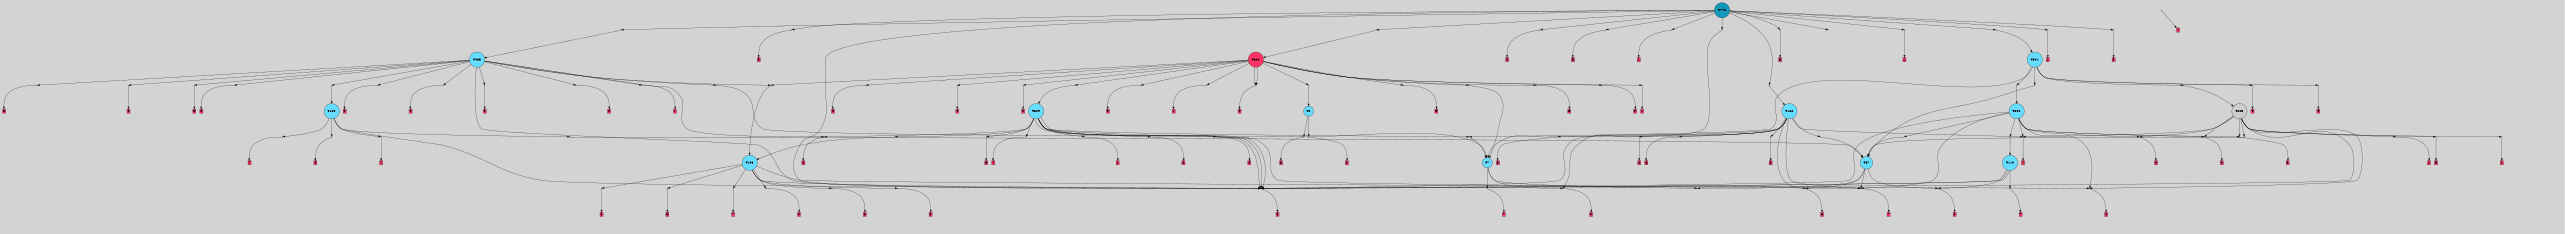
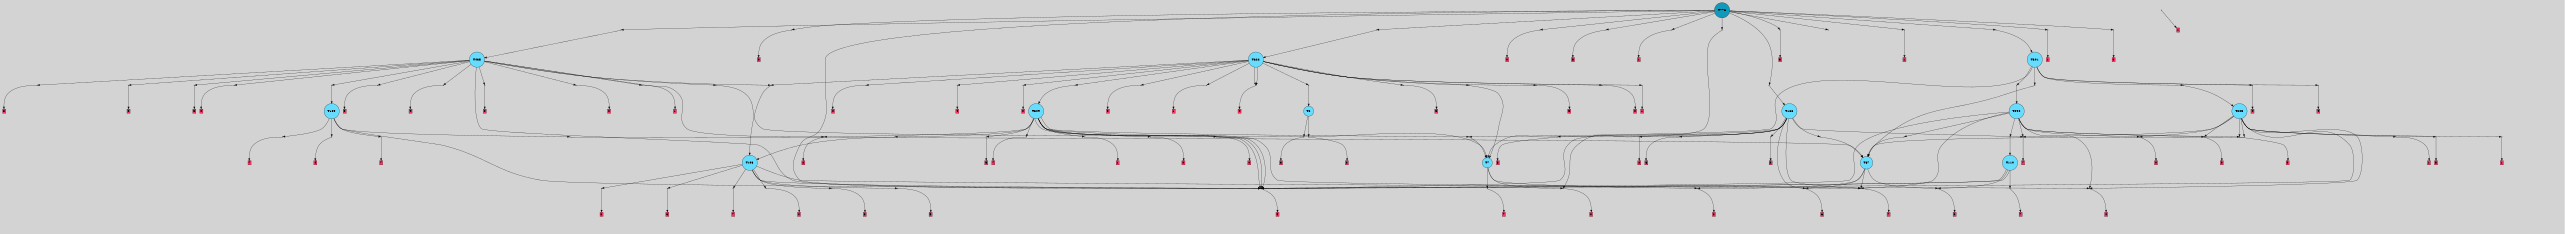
(1256, 60) -> (1256, 60)
(2239, 111) -> (2239, 111)
none -> (1714, 214)
